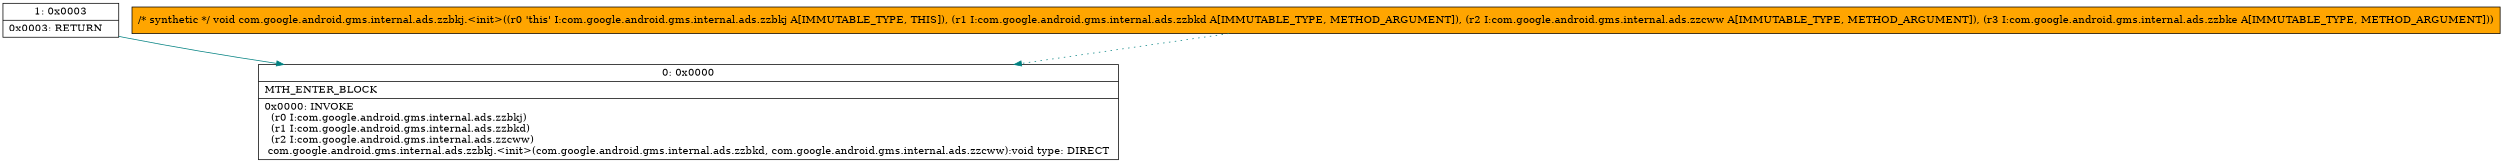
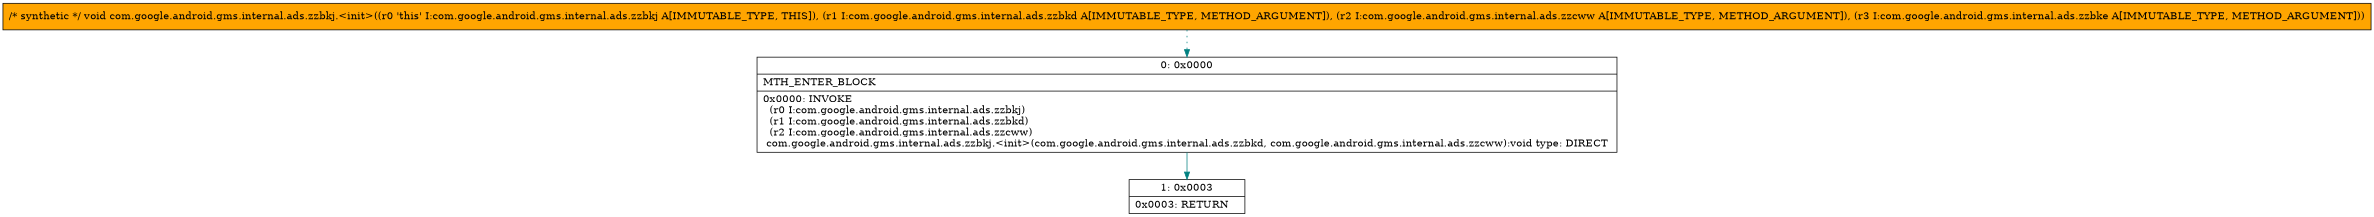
(197, 51) -> (1187, 162)
